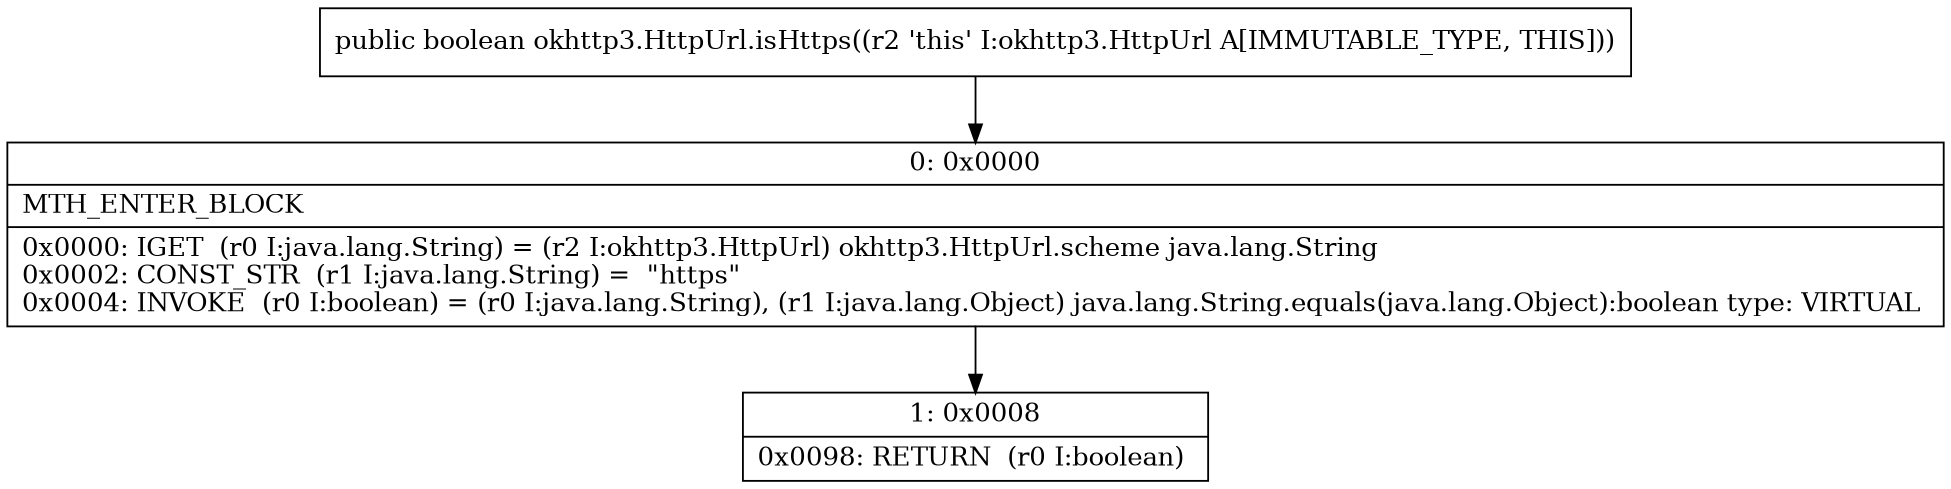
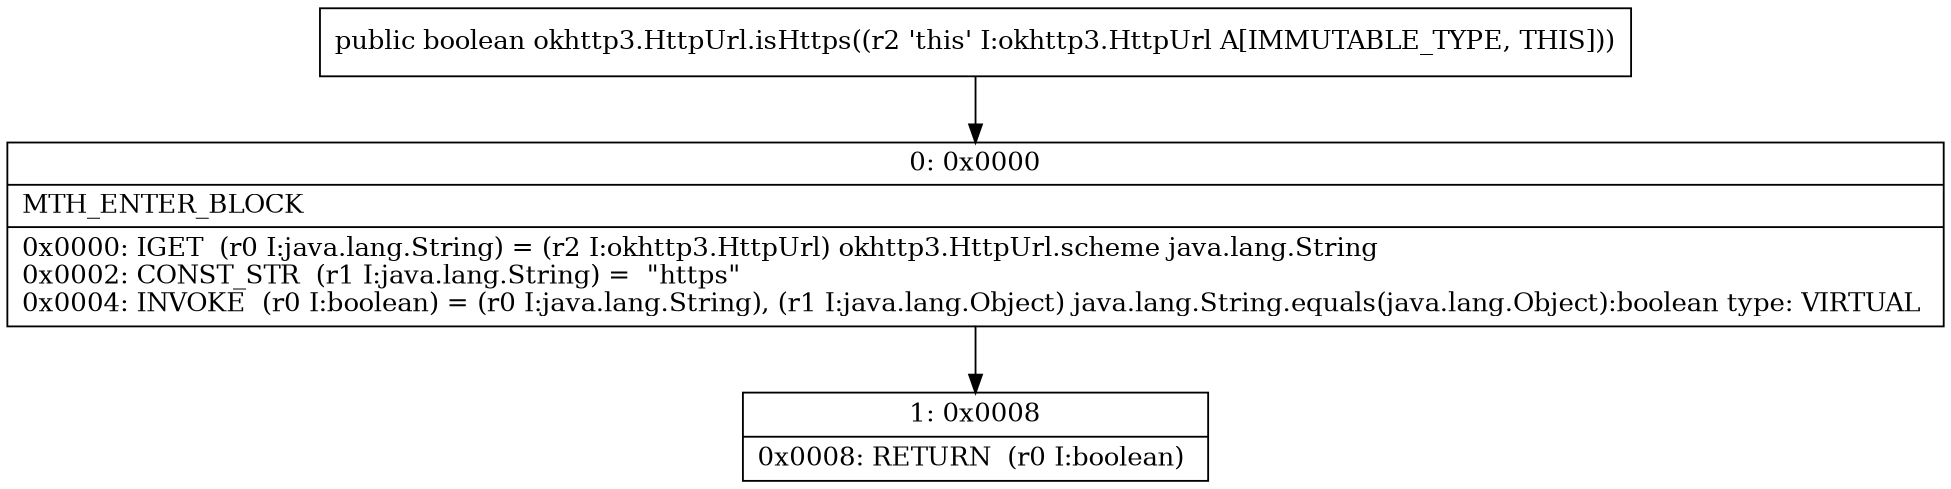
(976, 458) -> (976, 458)
